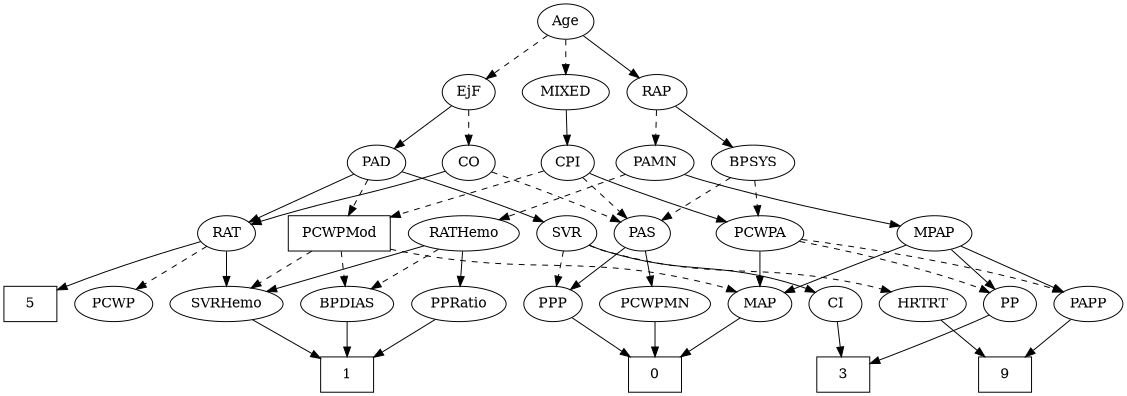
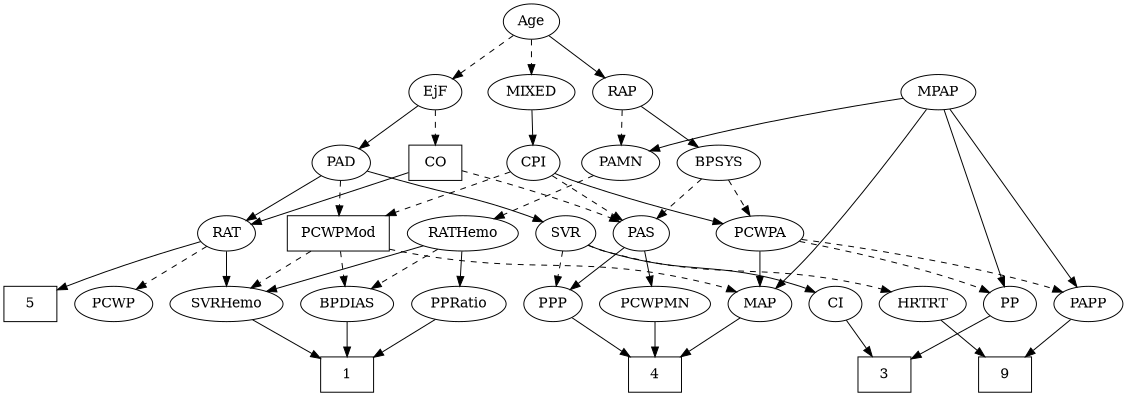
(469, 163) -> (435, 163)
(787, 202) -> (780, 120)
(655, 375) -> (655, 375)
